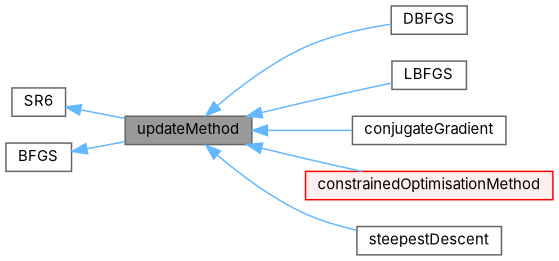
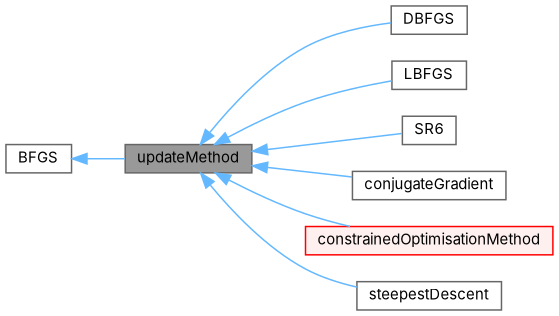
(103, 114) -> (335, 141)
